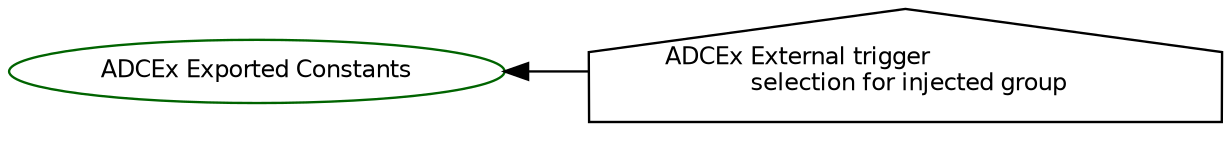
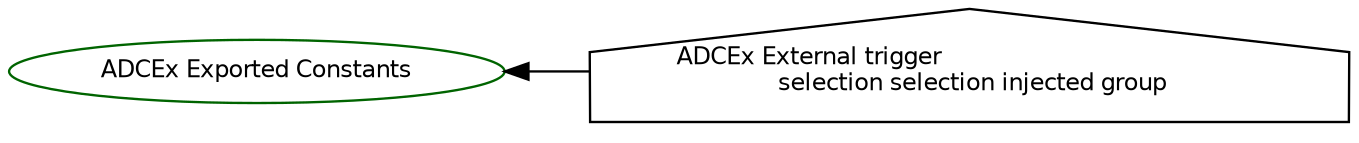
(905, 71) -> (970, 71)
